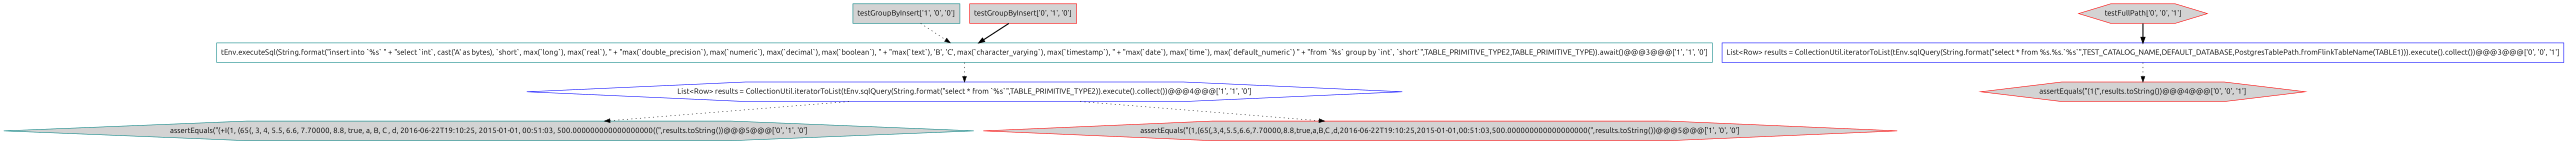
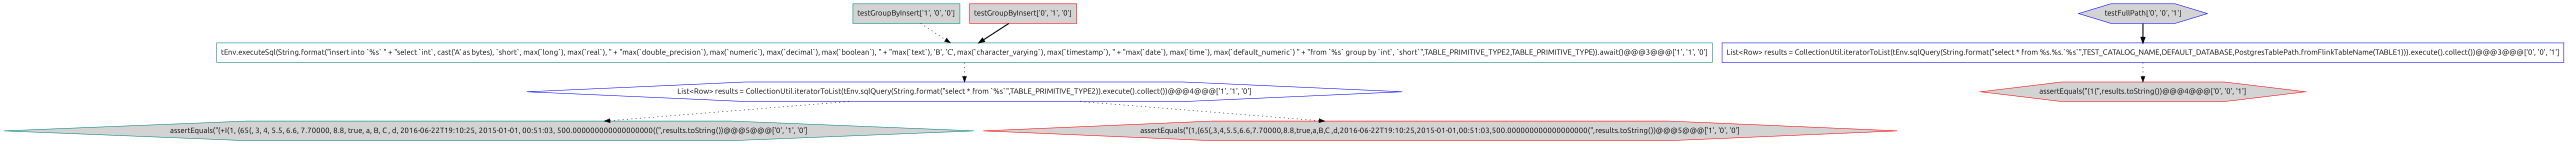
(2143, 14) -> (2143, 14)
